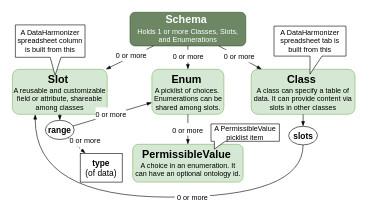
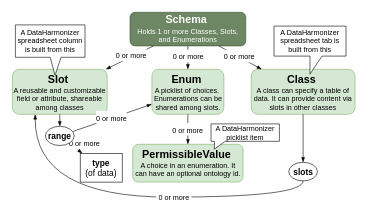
(60, 130) -> (60, 136)
(245, 133) -> (245, 133)
(303, 136) -> (303, 172)
